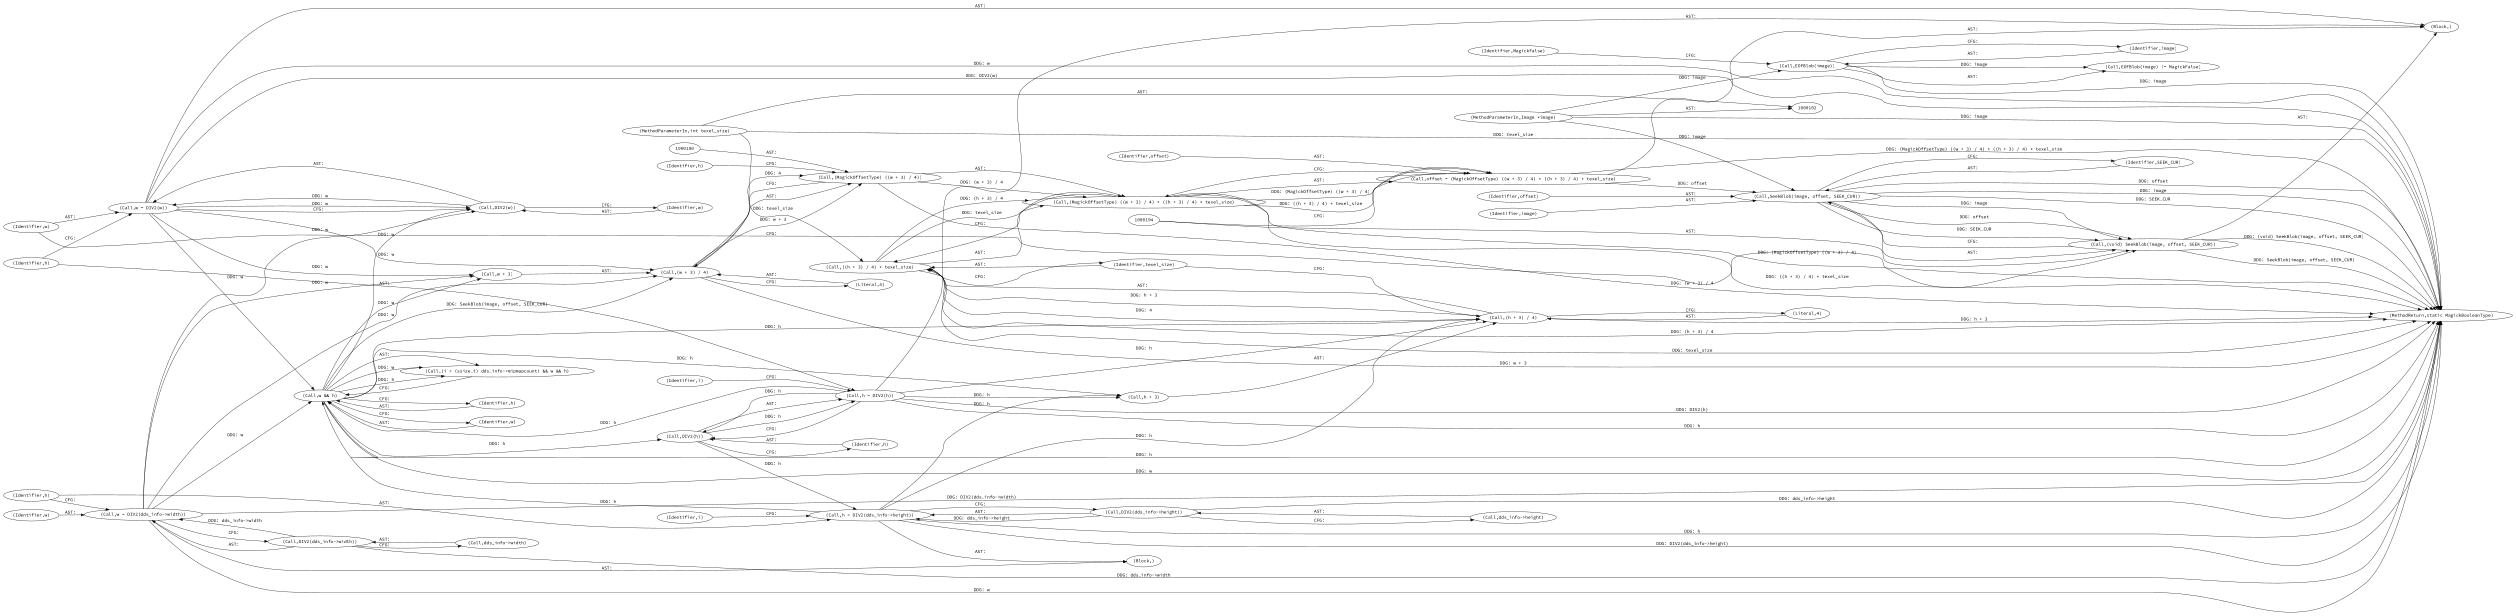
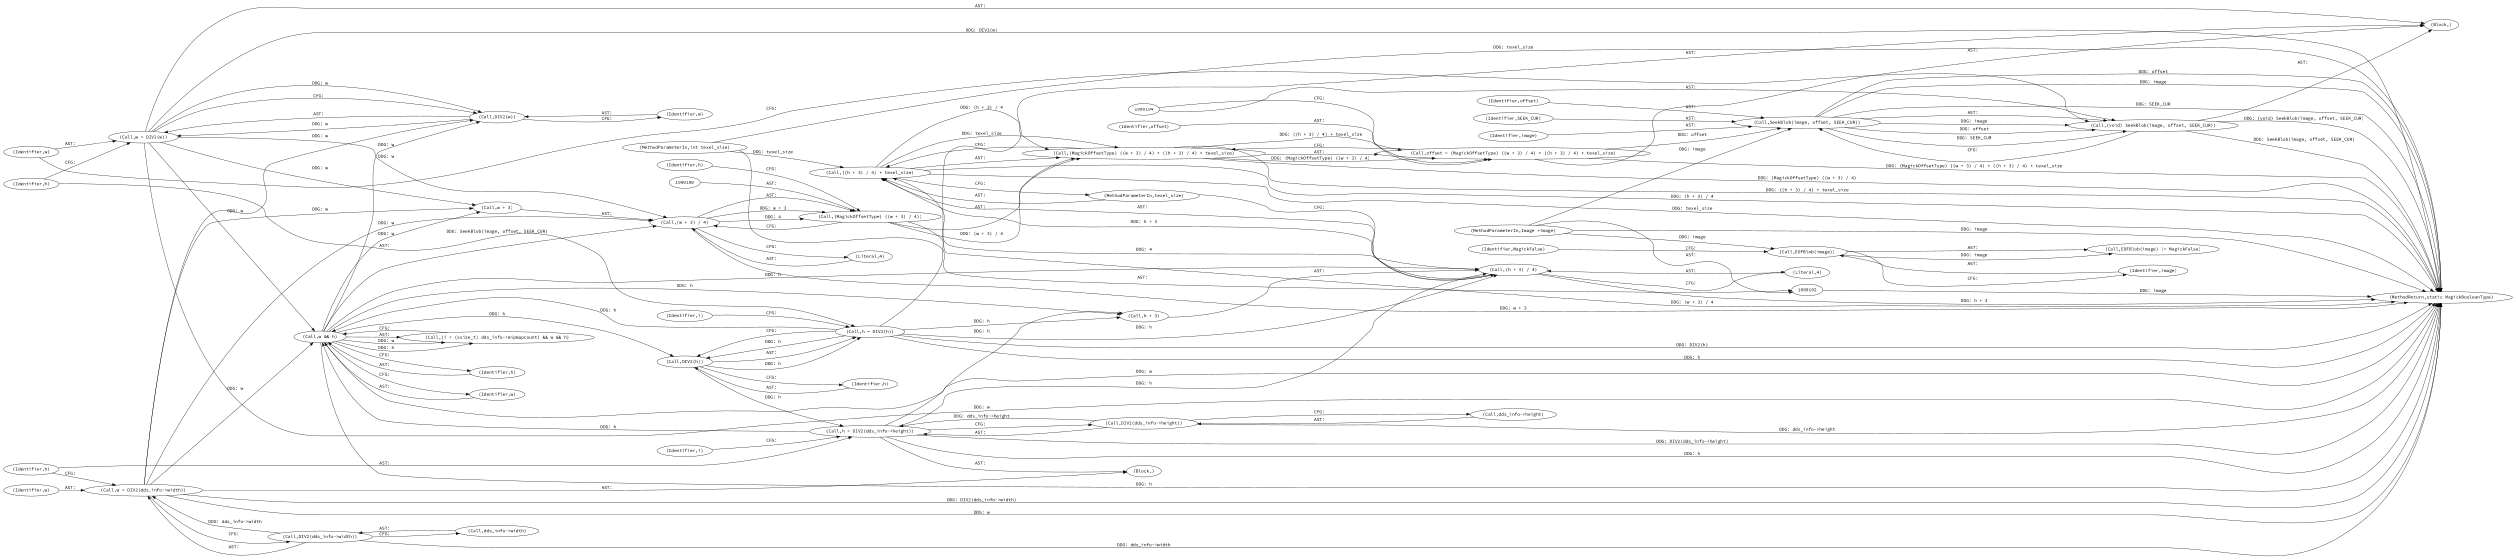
(2219, 84) -> (2095, 293)
(1962, 159) -> none
(1144, 265) -> (1144, 196)
